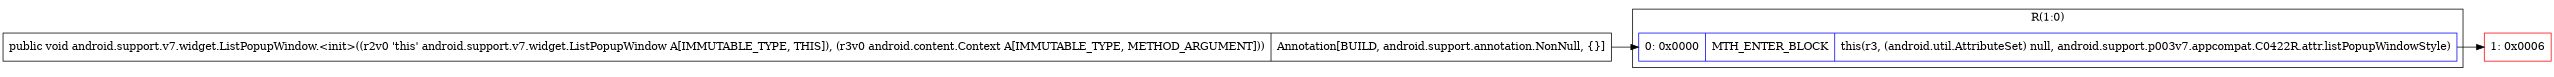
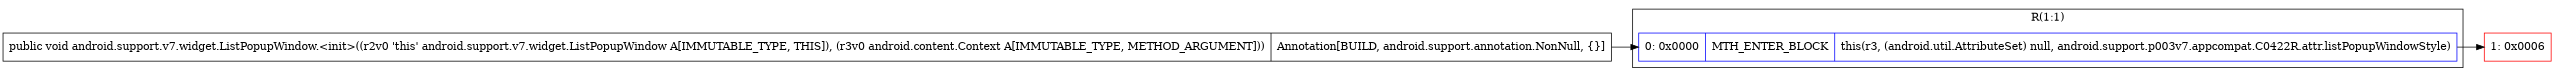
(2048, 18) -> (2048, 18)
